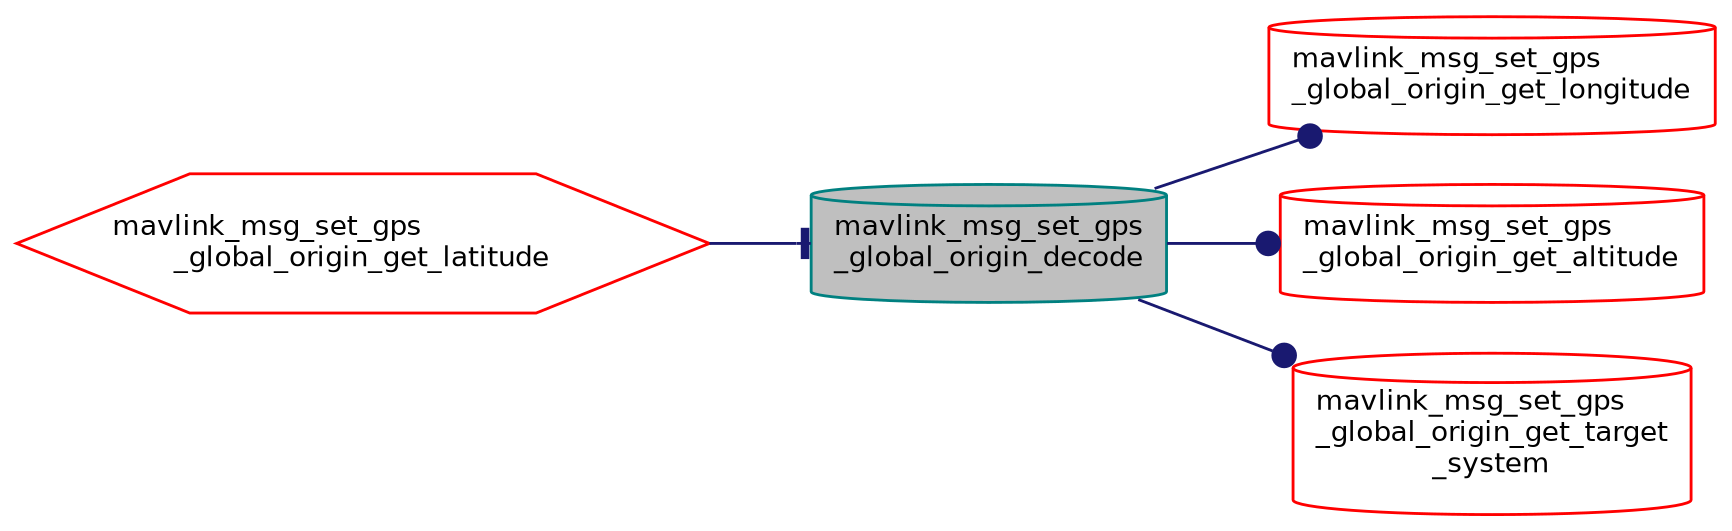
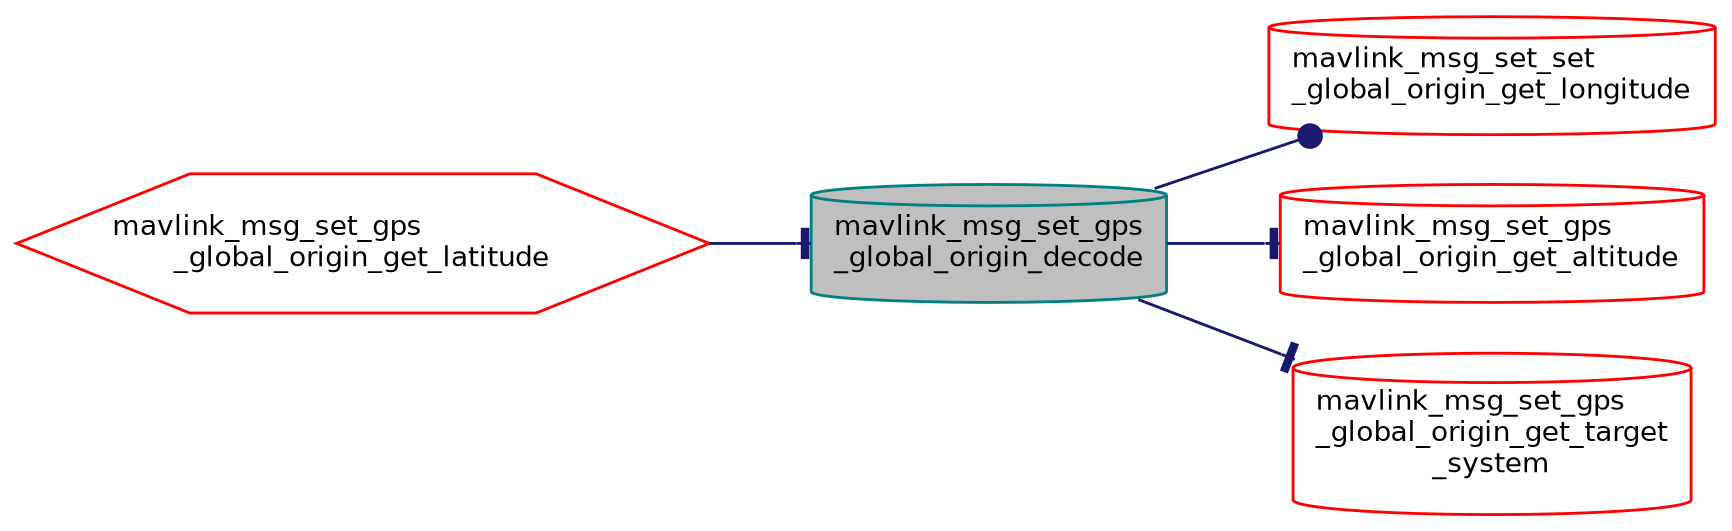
(1492, 76) -> (1492, 76)
(1212, 243) -> (1216, 243)
(1205, 325) -> (1210, 327)
